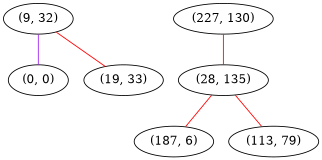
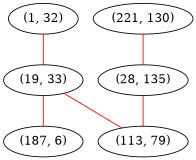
(38, 19) -> (43, 19)
(223, 19) -> (143, 19)
(38, 80) -> none
none -> (93, 111)
(199, 111) -> (43, 111)
